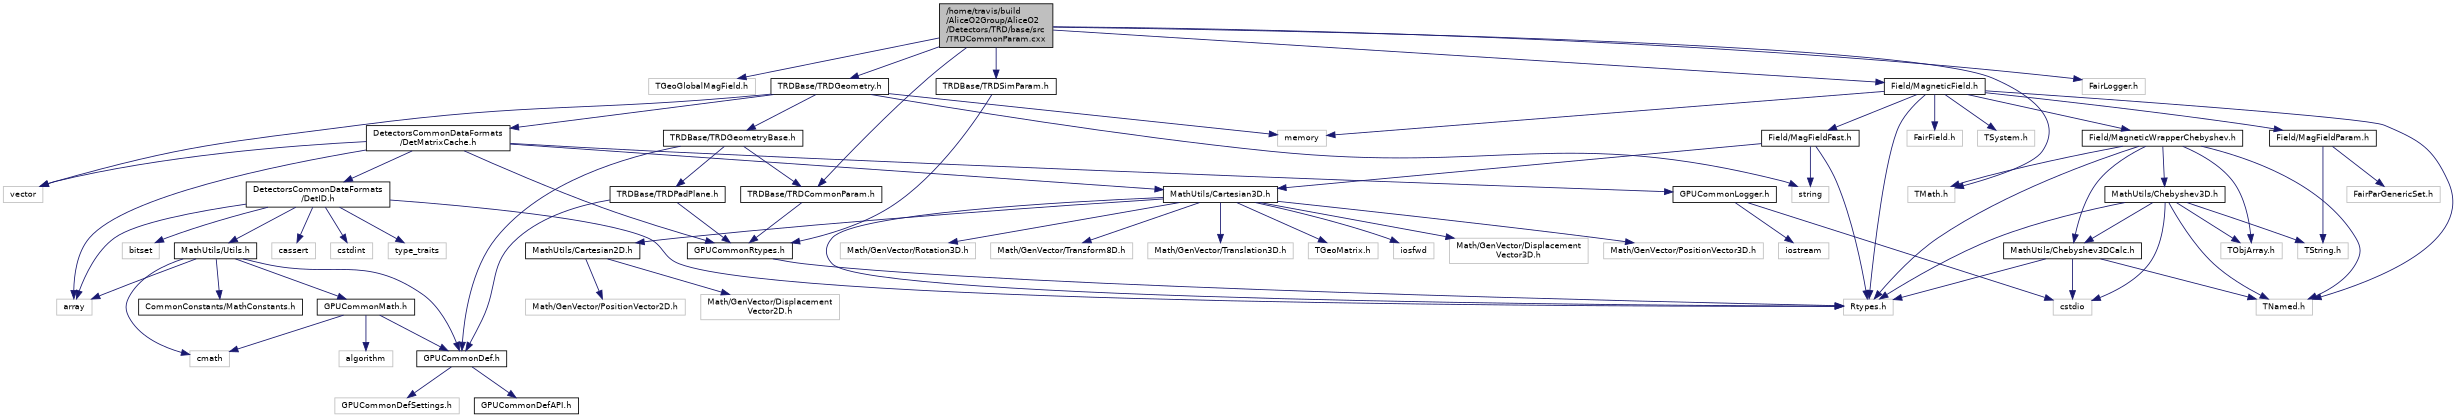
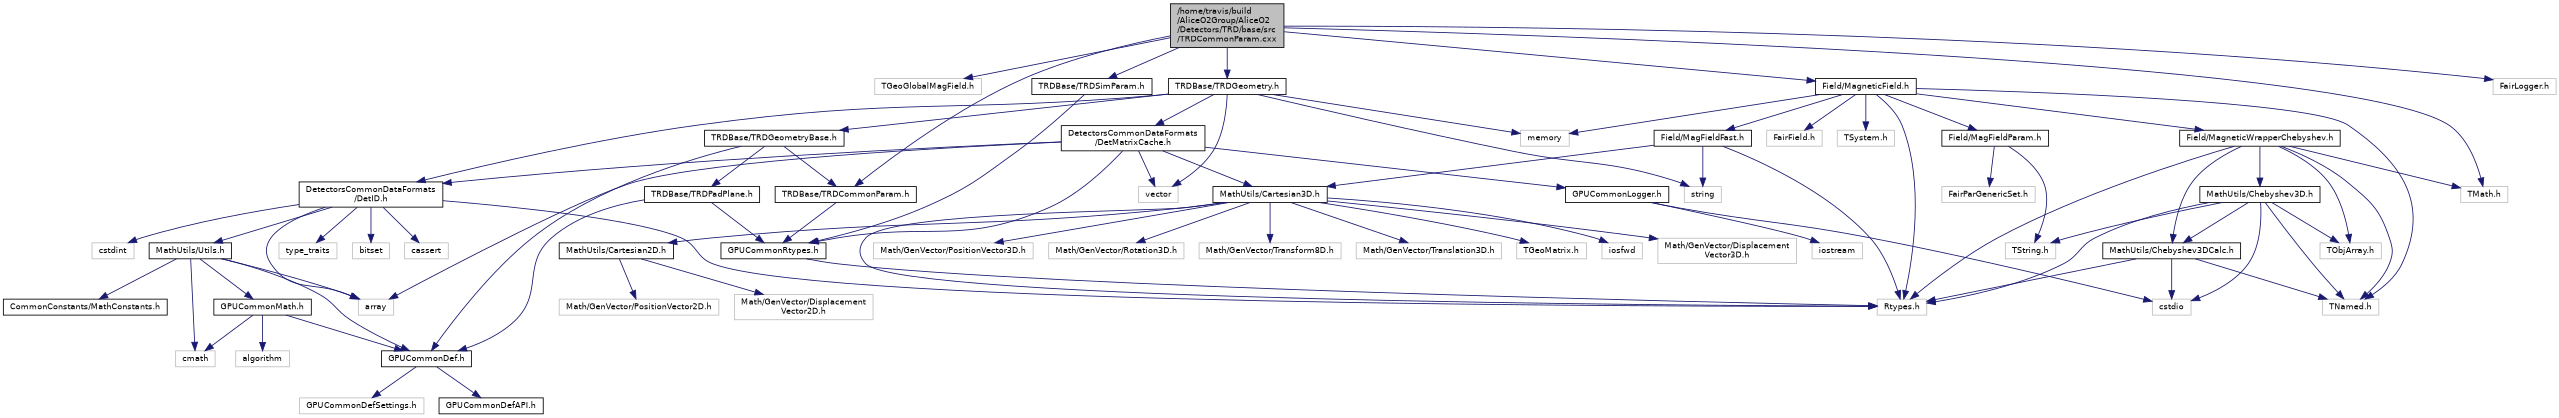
none -> (794, 114)
